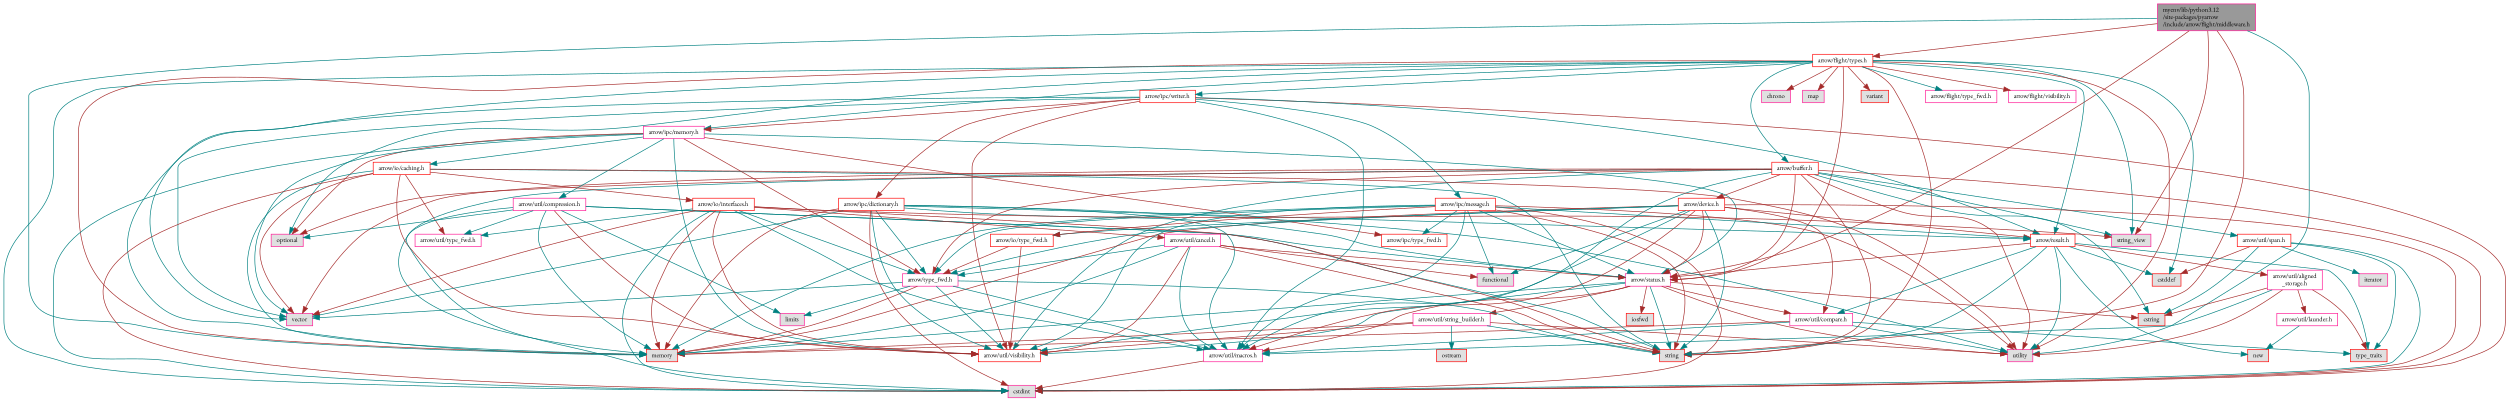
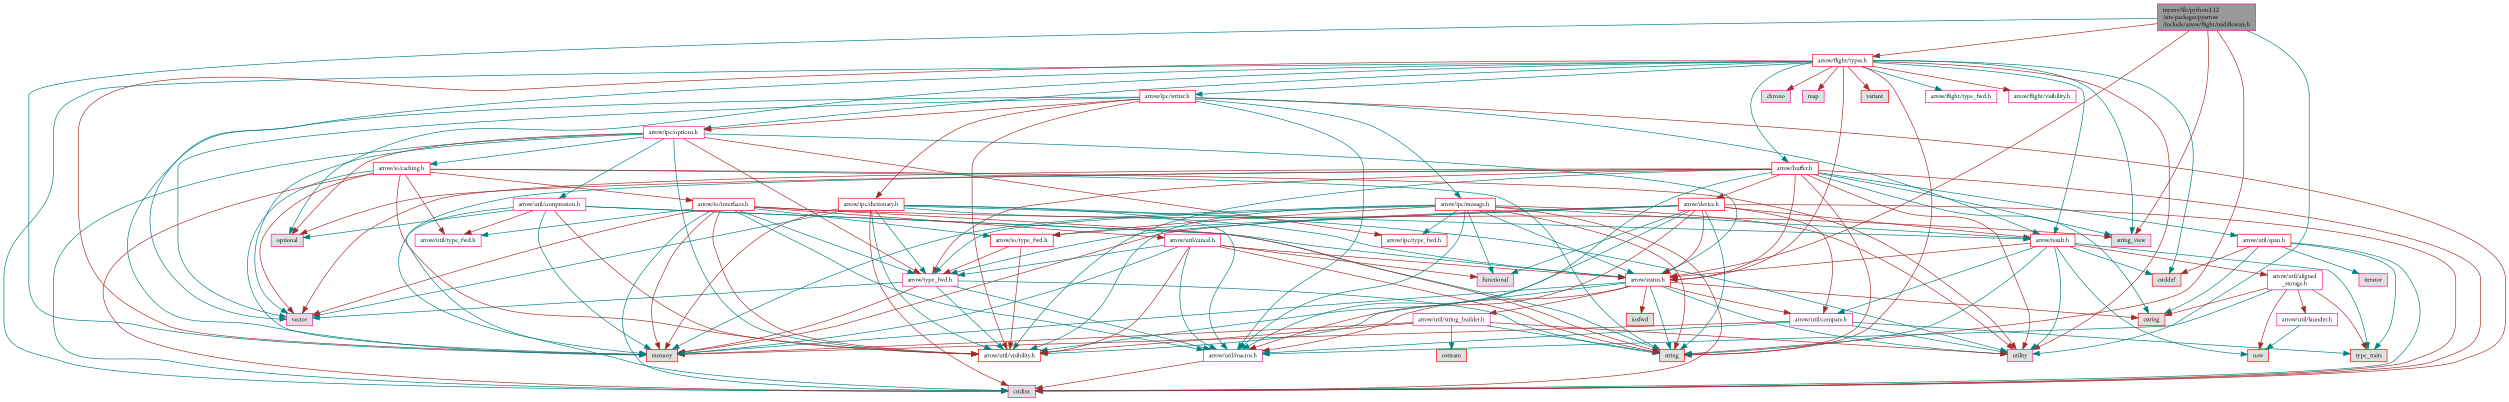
(674, 132) -> (674, 132)
(502, 221) -> (502, 221)
none -> (880, 223)
(1648, 280) -> (1648, 280)
(792, 320) -> none
(1819, 333) -> (1819, 333)
(2179, 337) -> (2271, 315)
